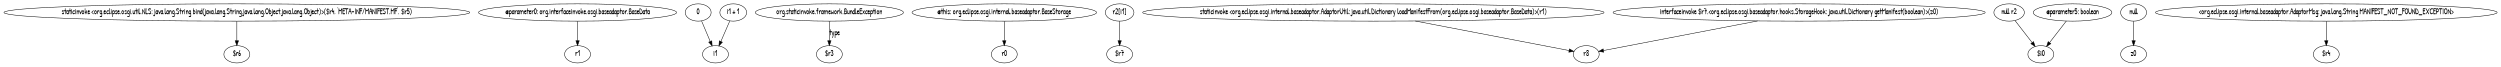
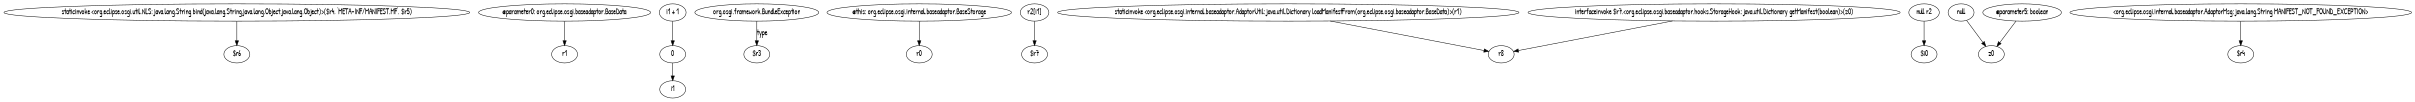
(578, 12) -> (565, 12)
(829, 12) -> (757, 12)
(725, 31) -> (673, 31)
(2058, 32) -> (2008, 32)
